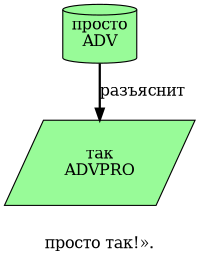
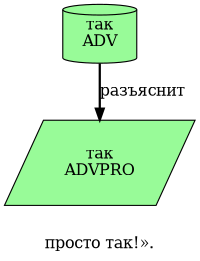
(100, 34) -> (100, 34)
